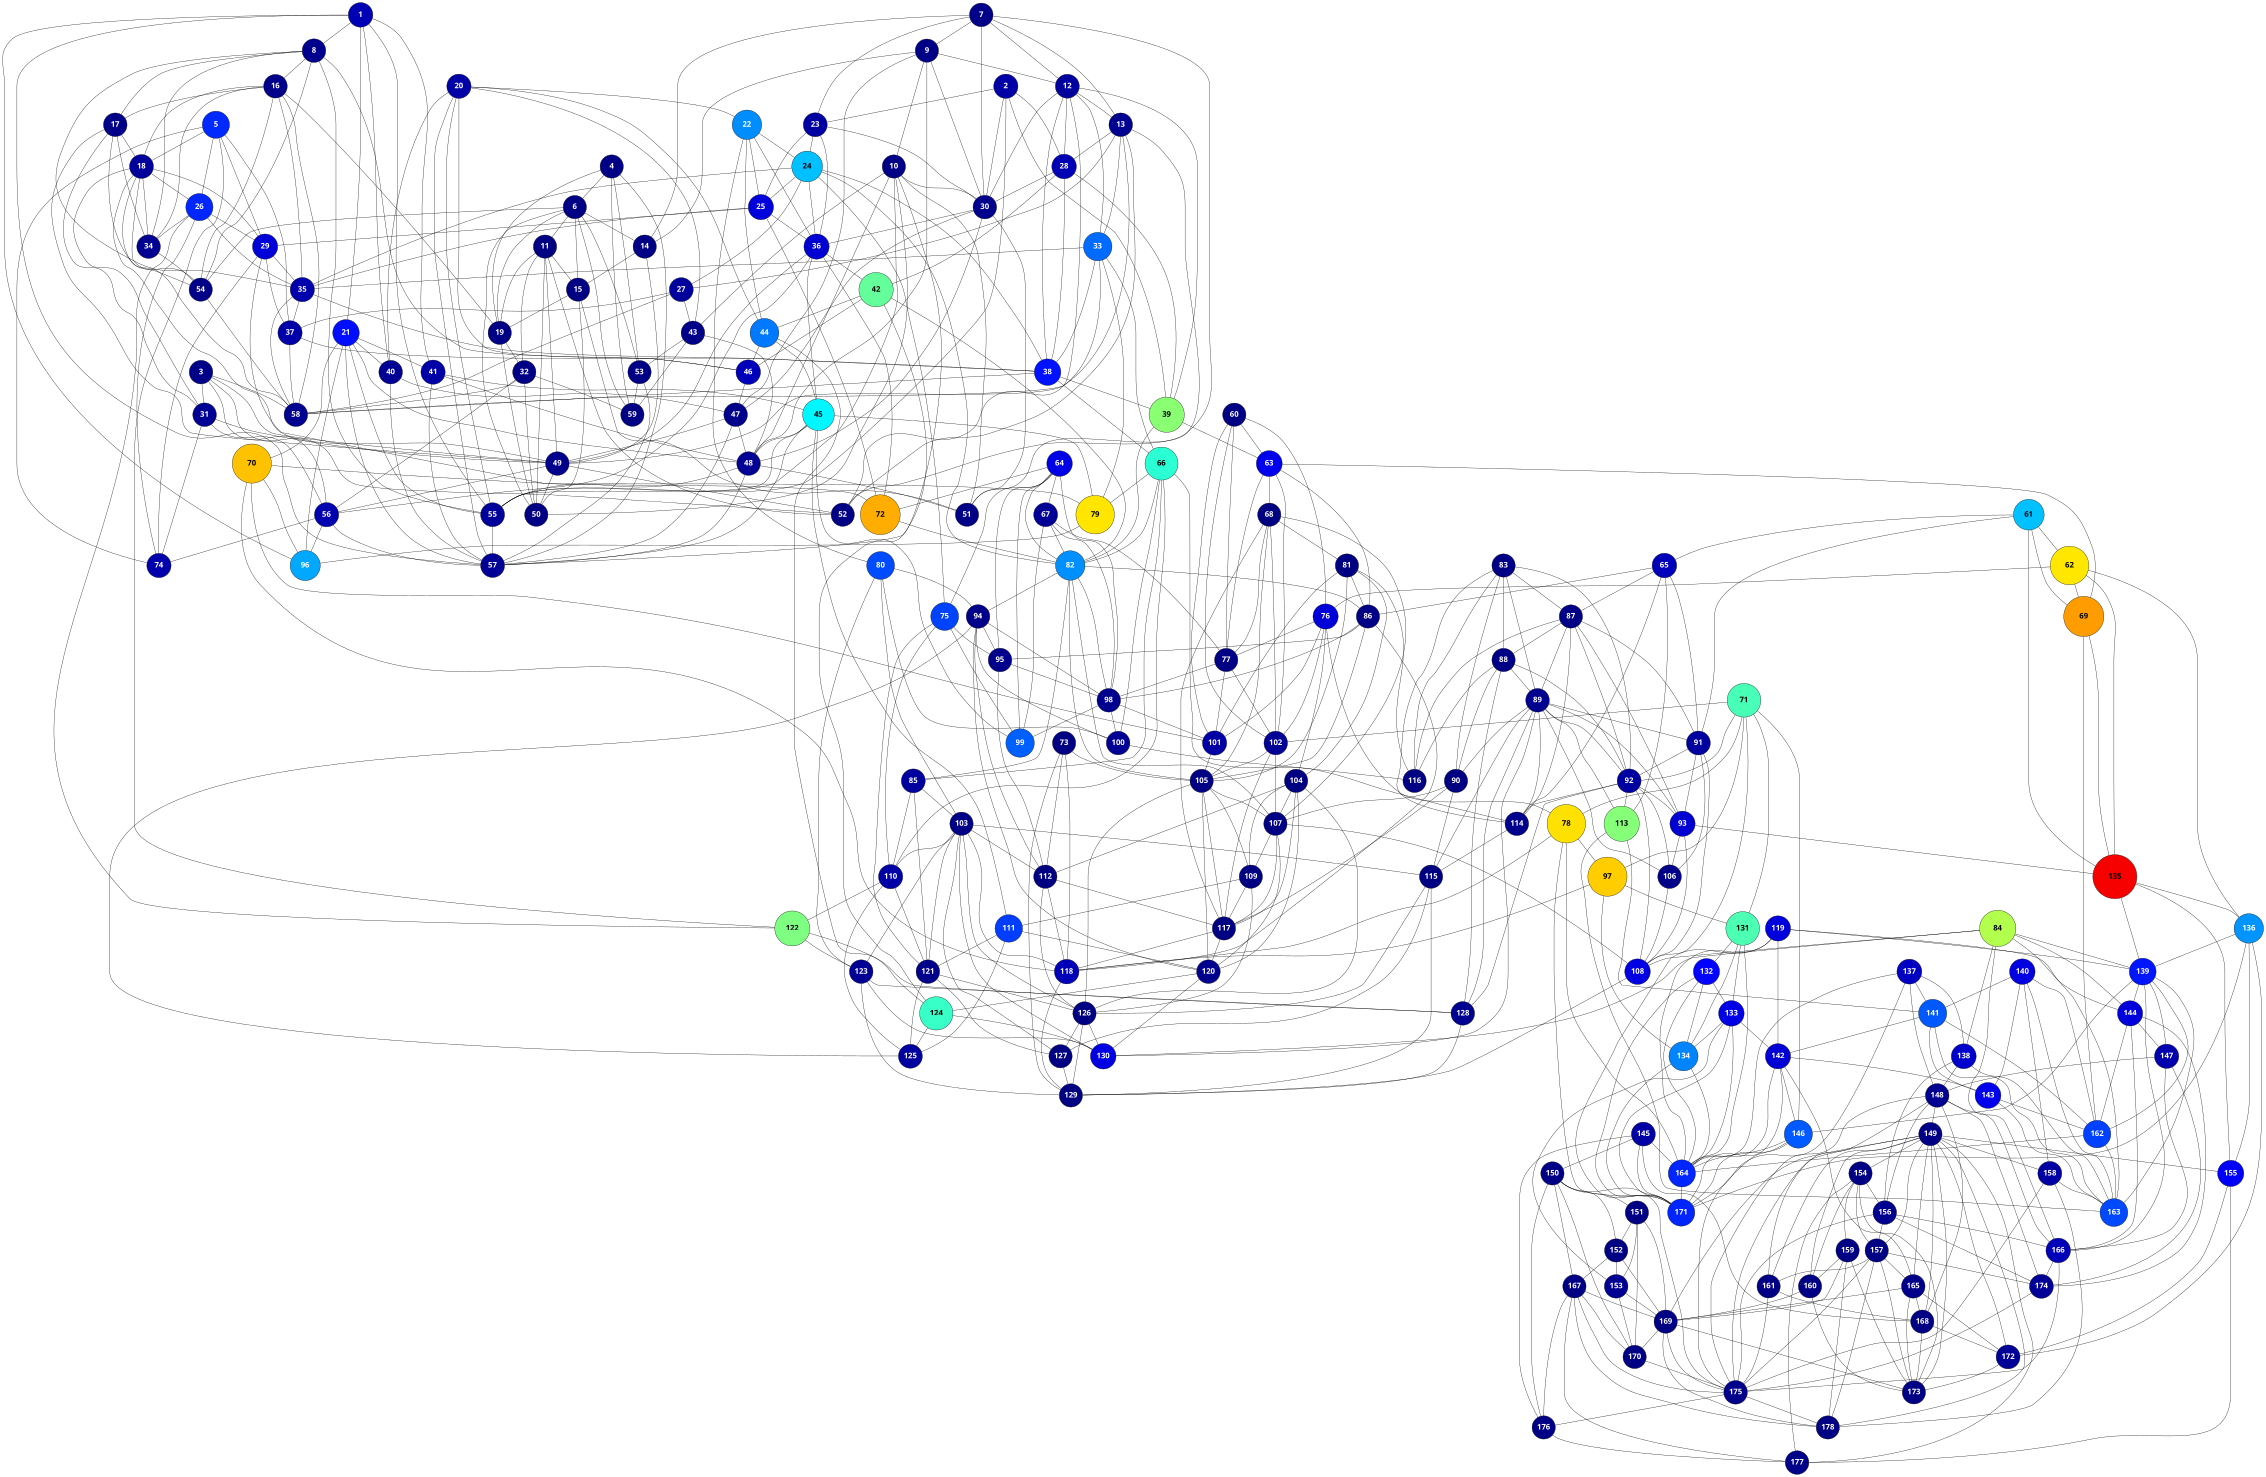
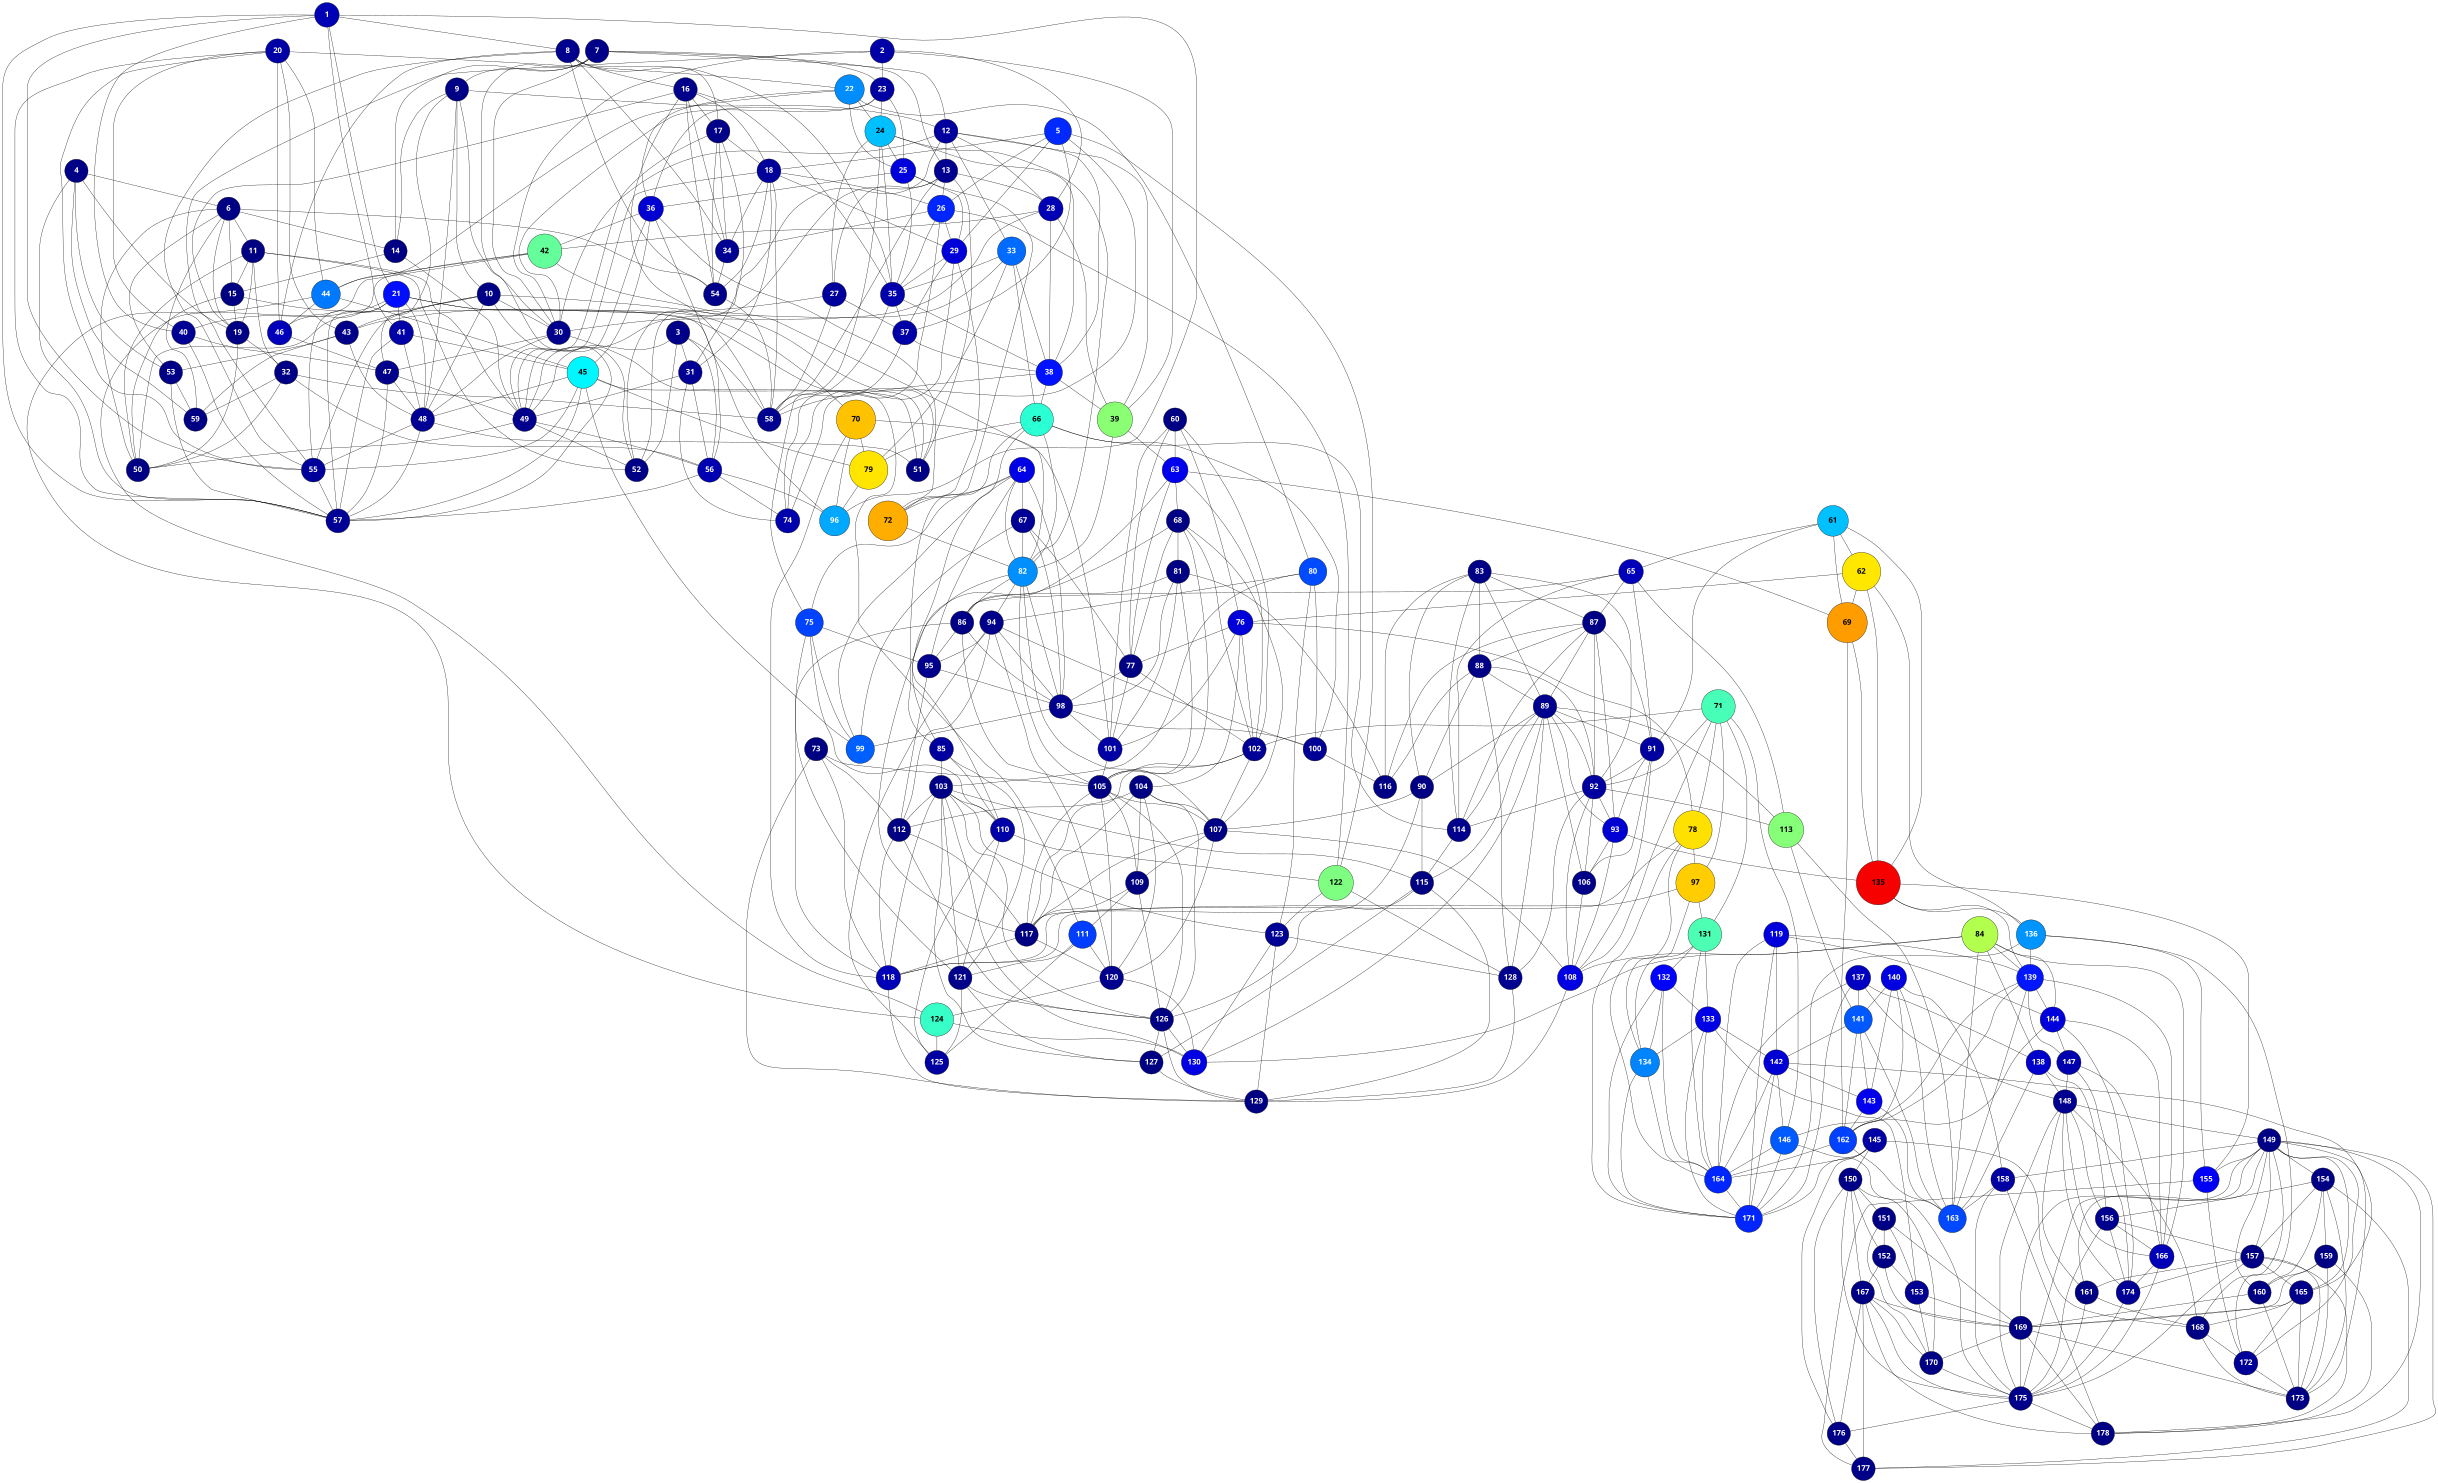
(1116, 186) -> (943, 191)
(812, 208) -> none
(905, 226) -> none
(1373, 678) -> (1152, 669)
